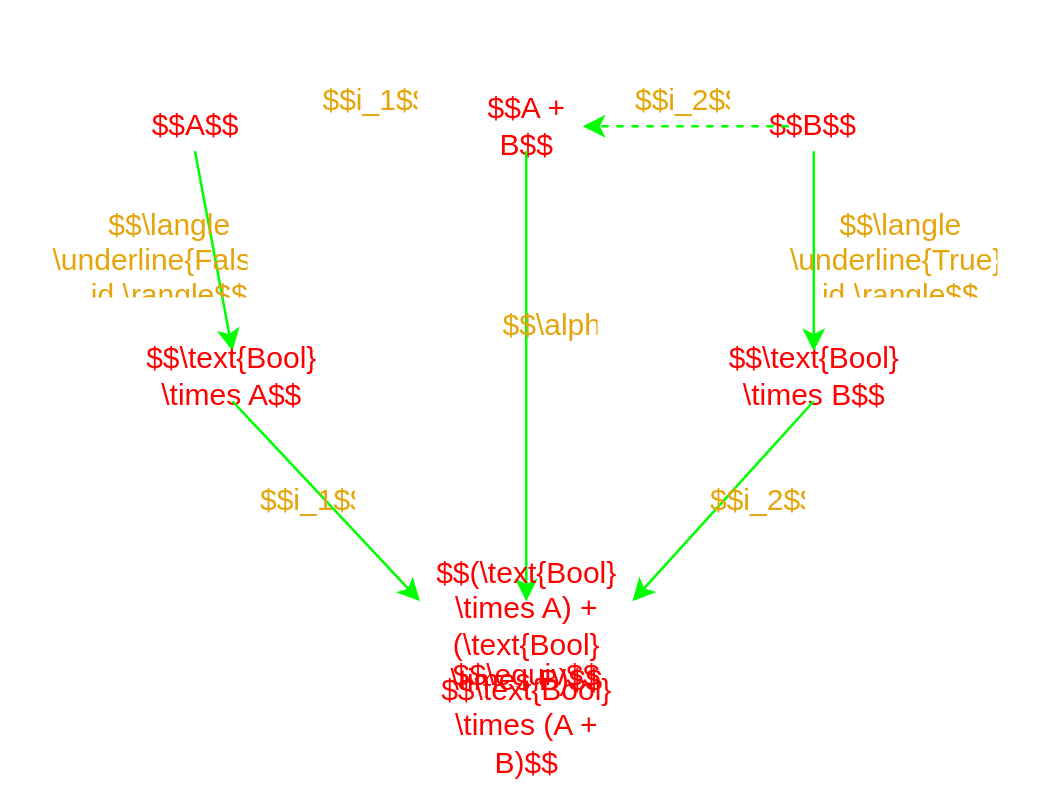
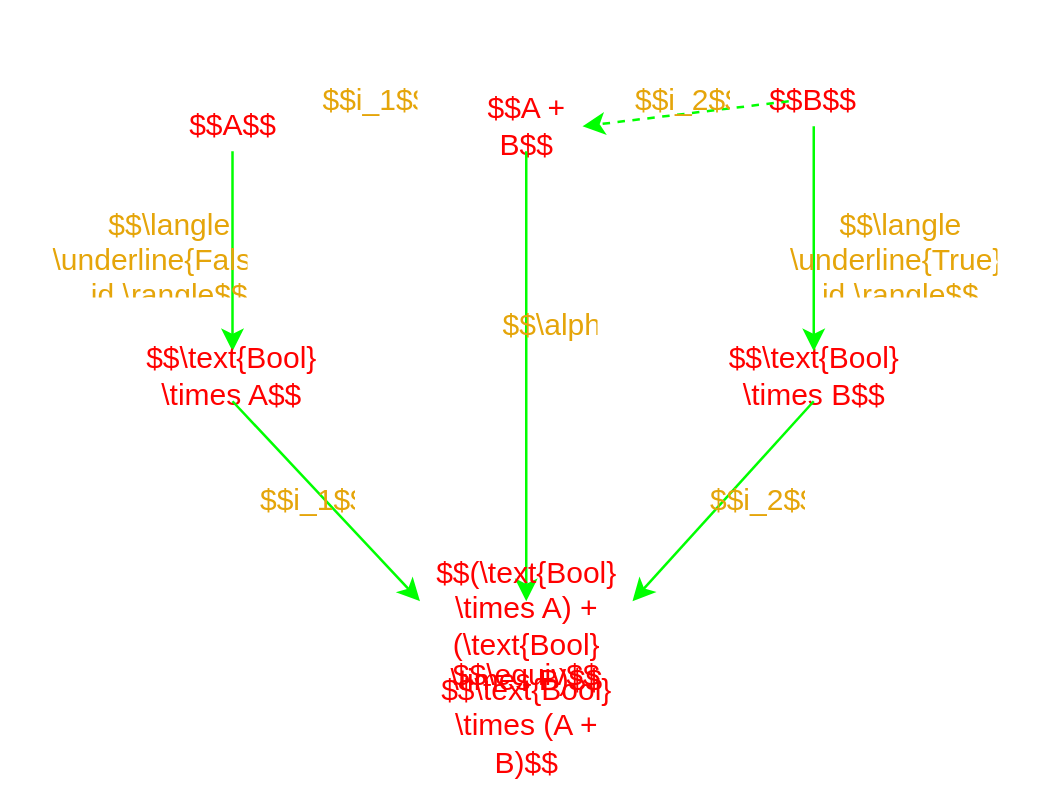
(195, 126) -> (233, 126)
(814, 126) -> (814, 101)
